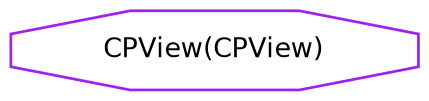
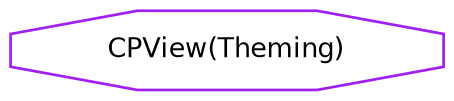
(215, 50) -> (227, 50)
